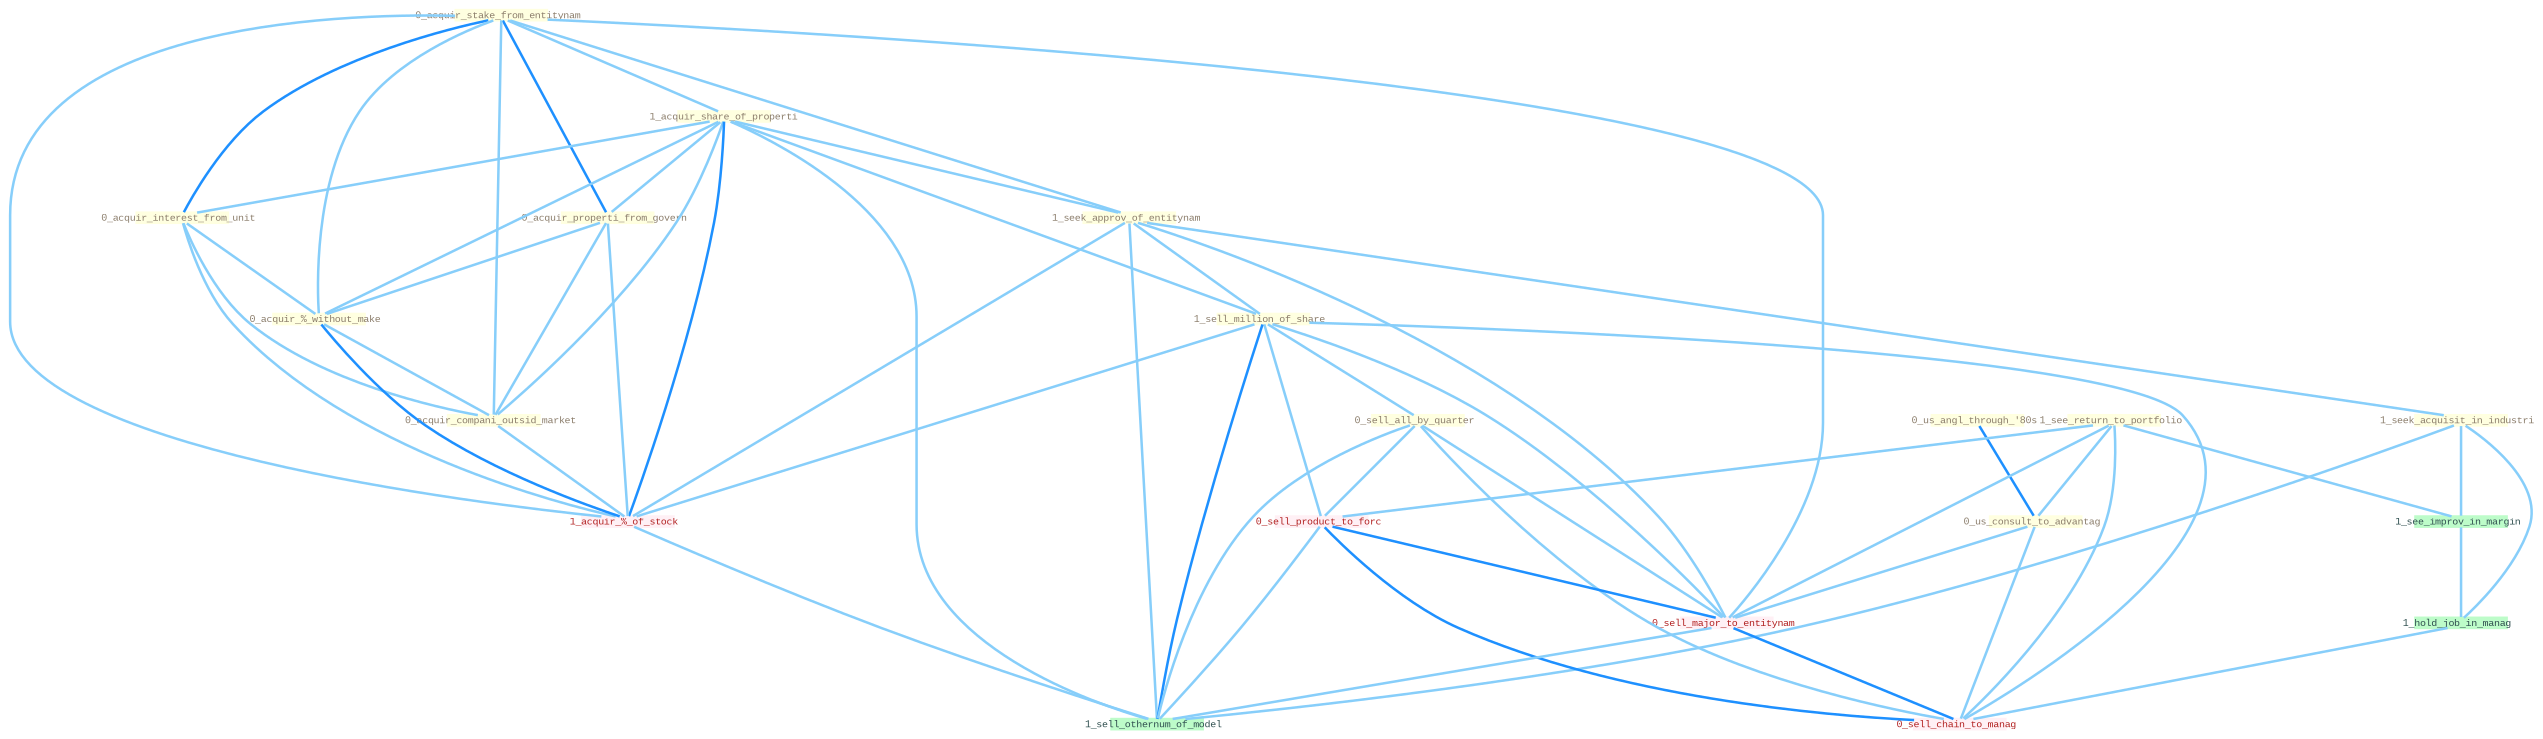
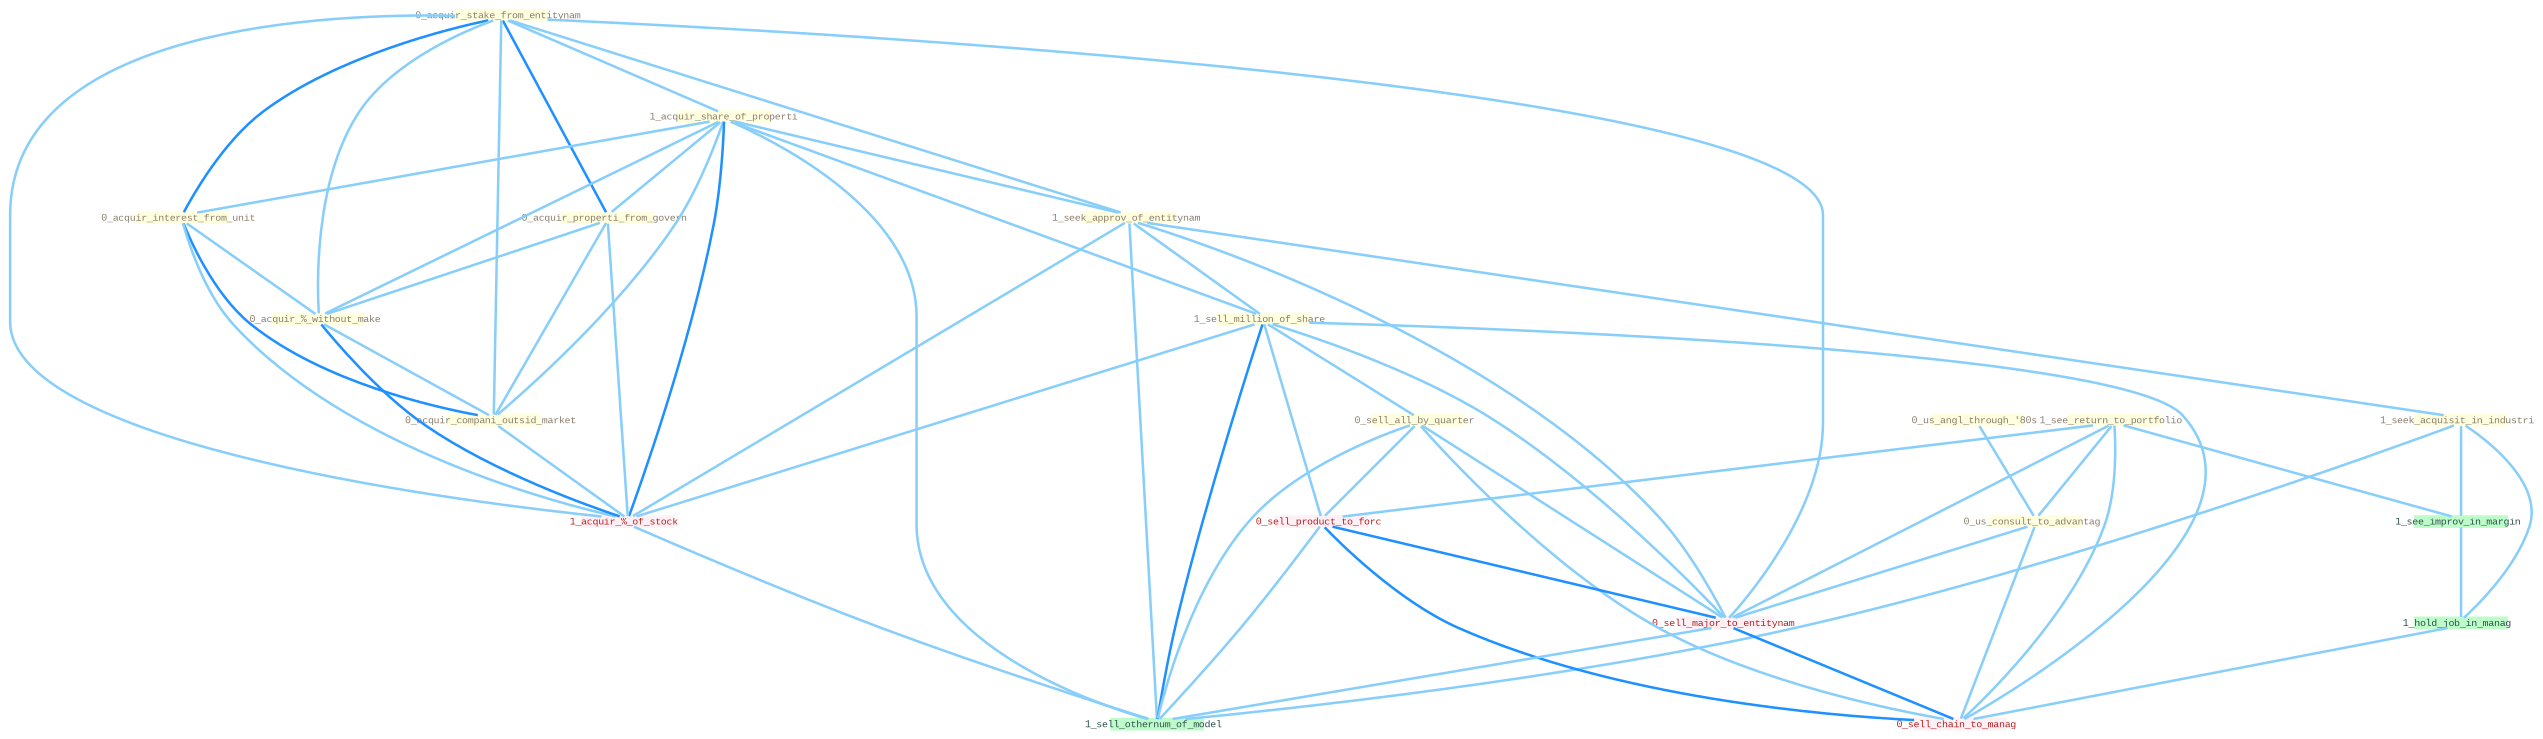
(303, 358) -> (303, 358)
(2001, 462) -> (2001, 462)
